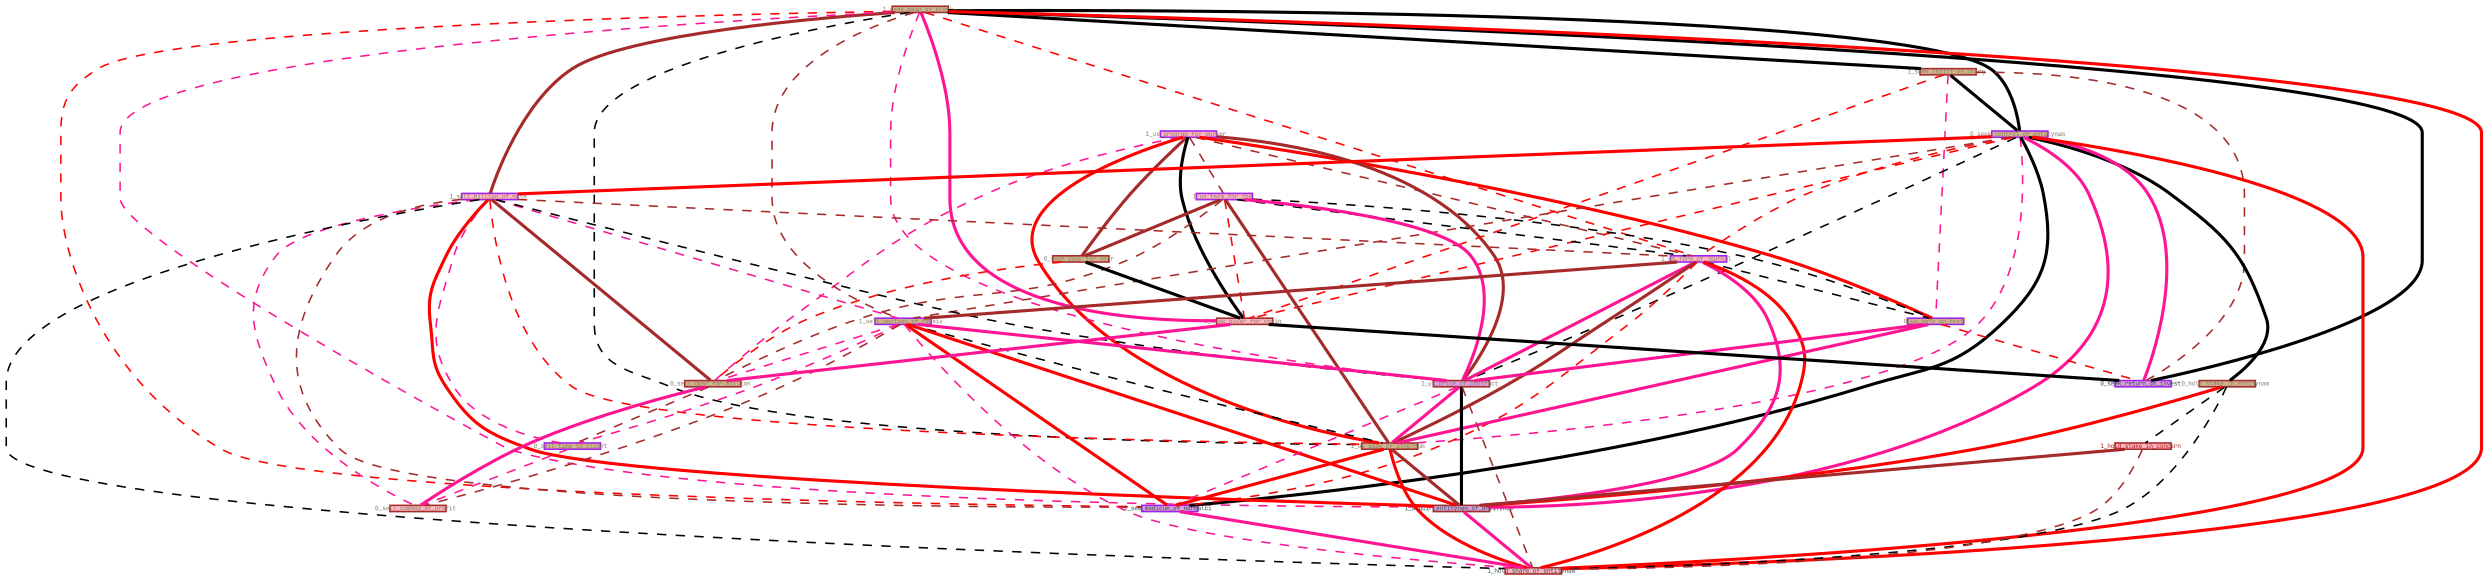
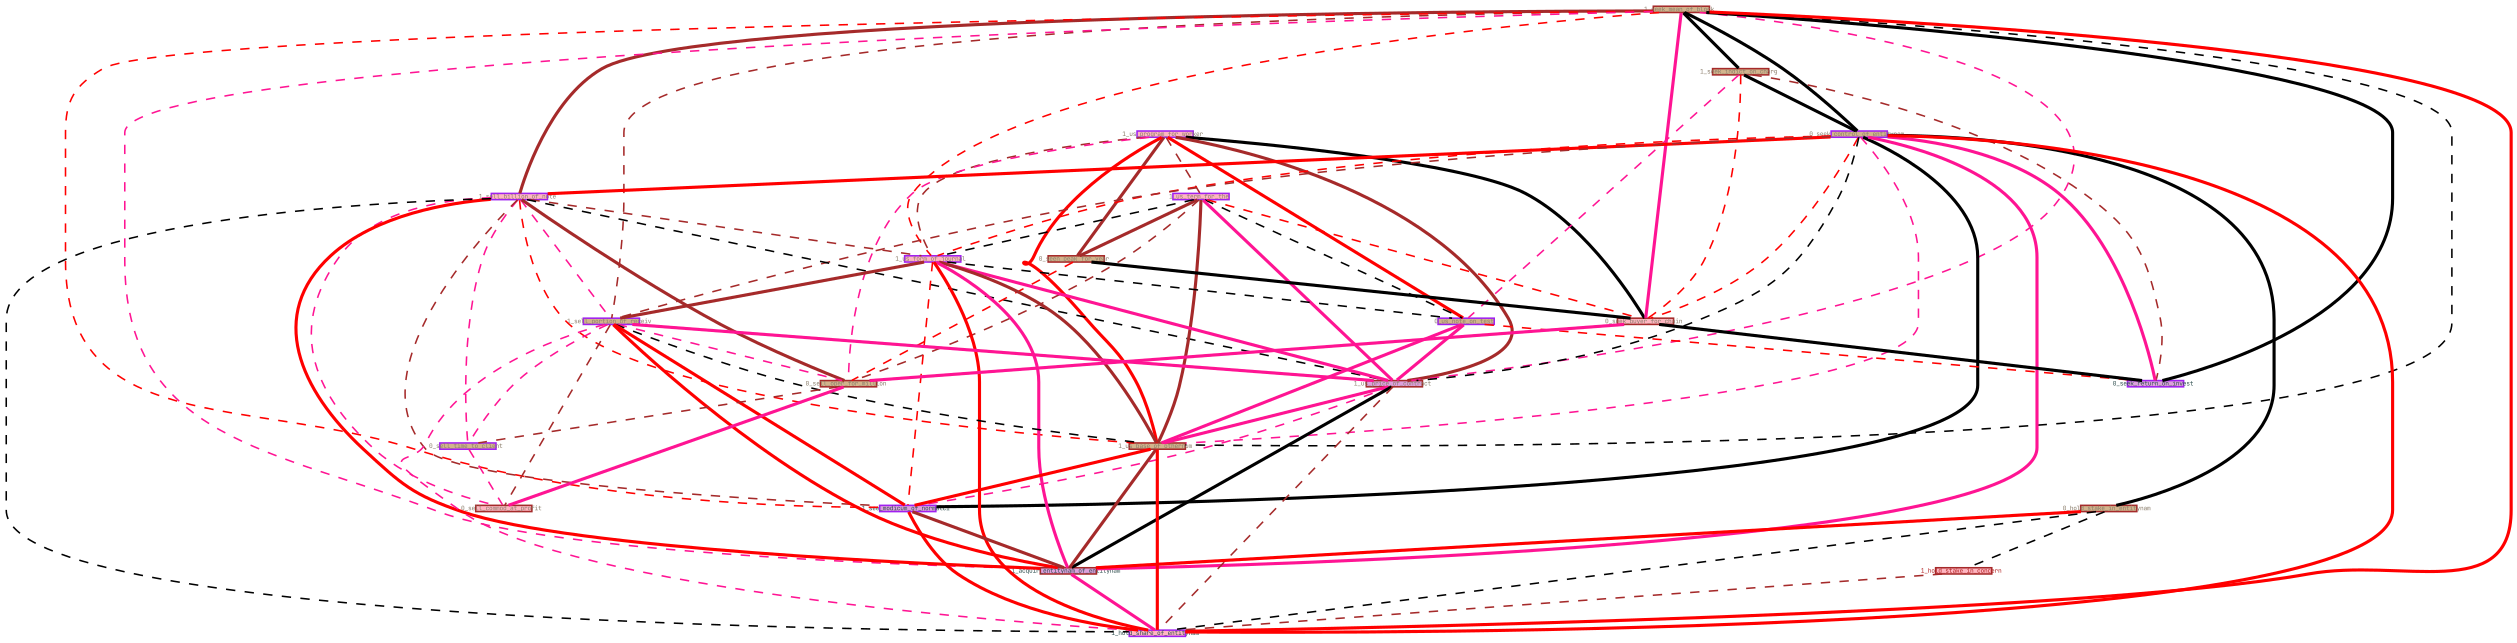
(1931, 466) -> (973, 534)
(1351, 540) -> (1007, 599)
(1533, 571) -> (1157, 633)
